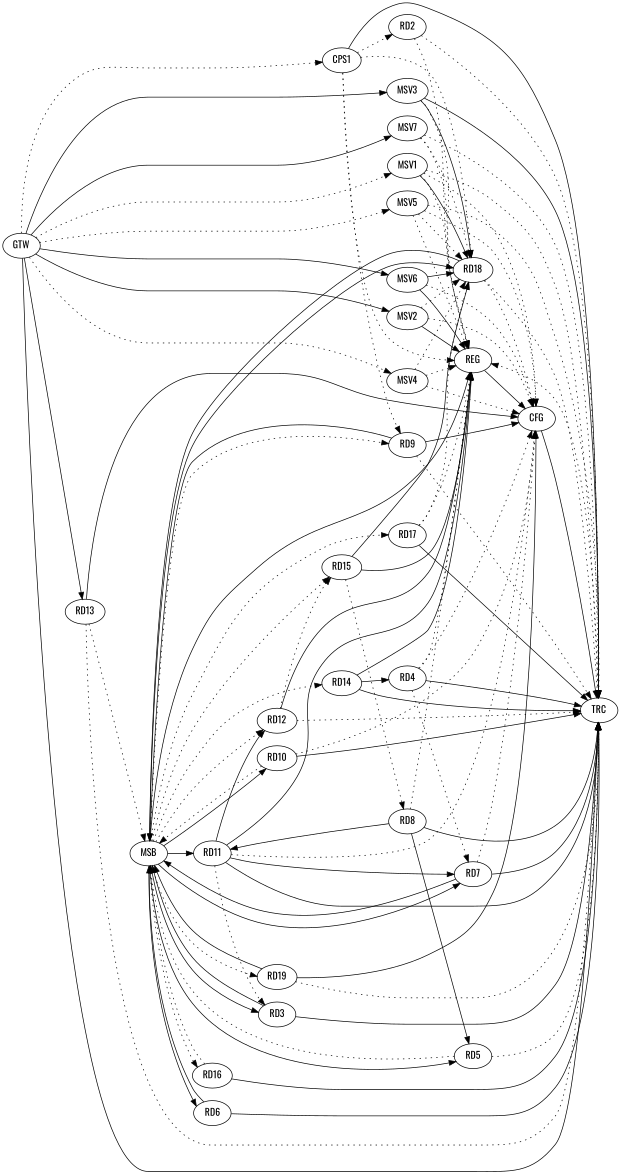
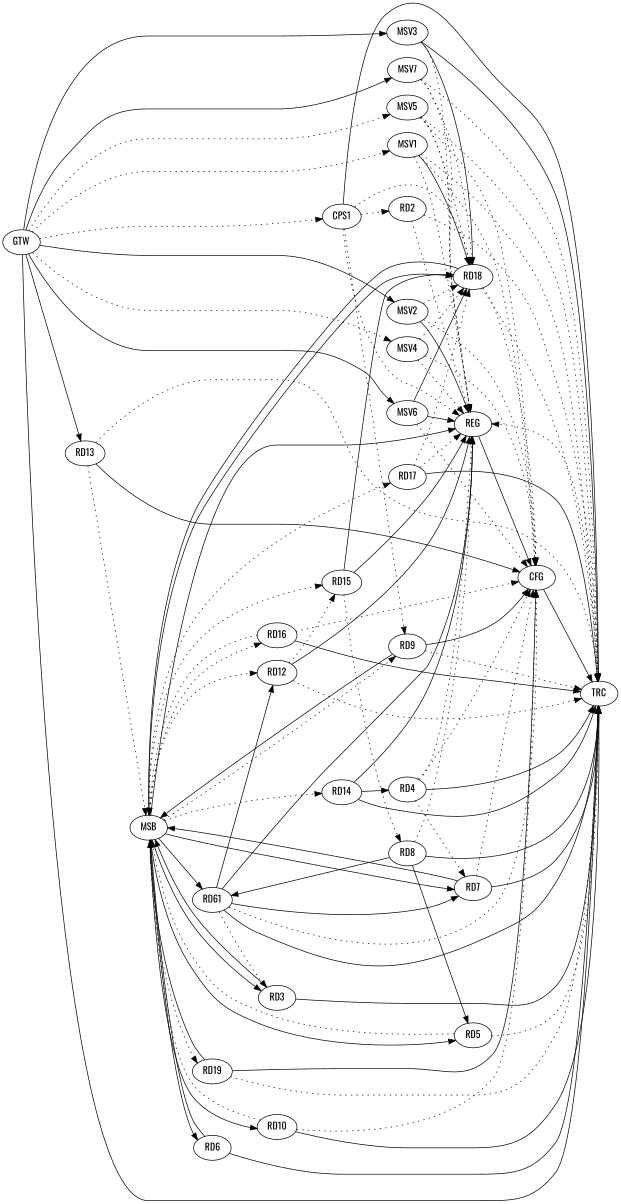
none -> (409, 606)
(212, 853) -> (212, 900)
